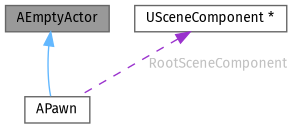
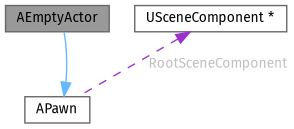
(48, 71) -> (67, 57)
